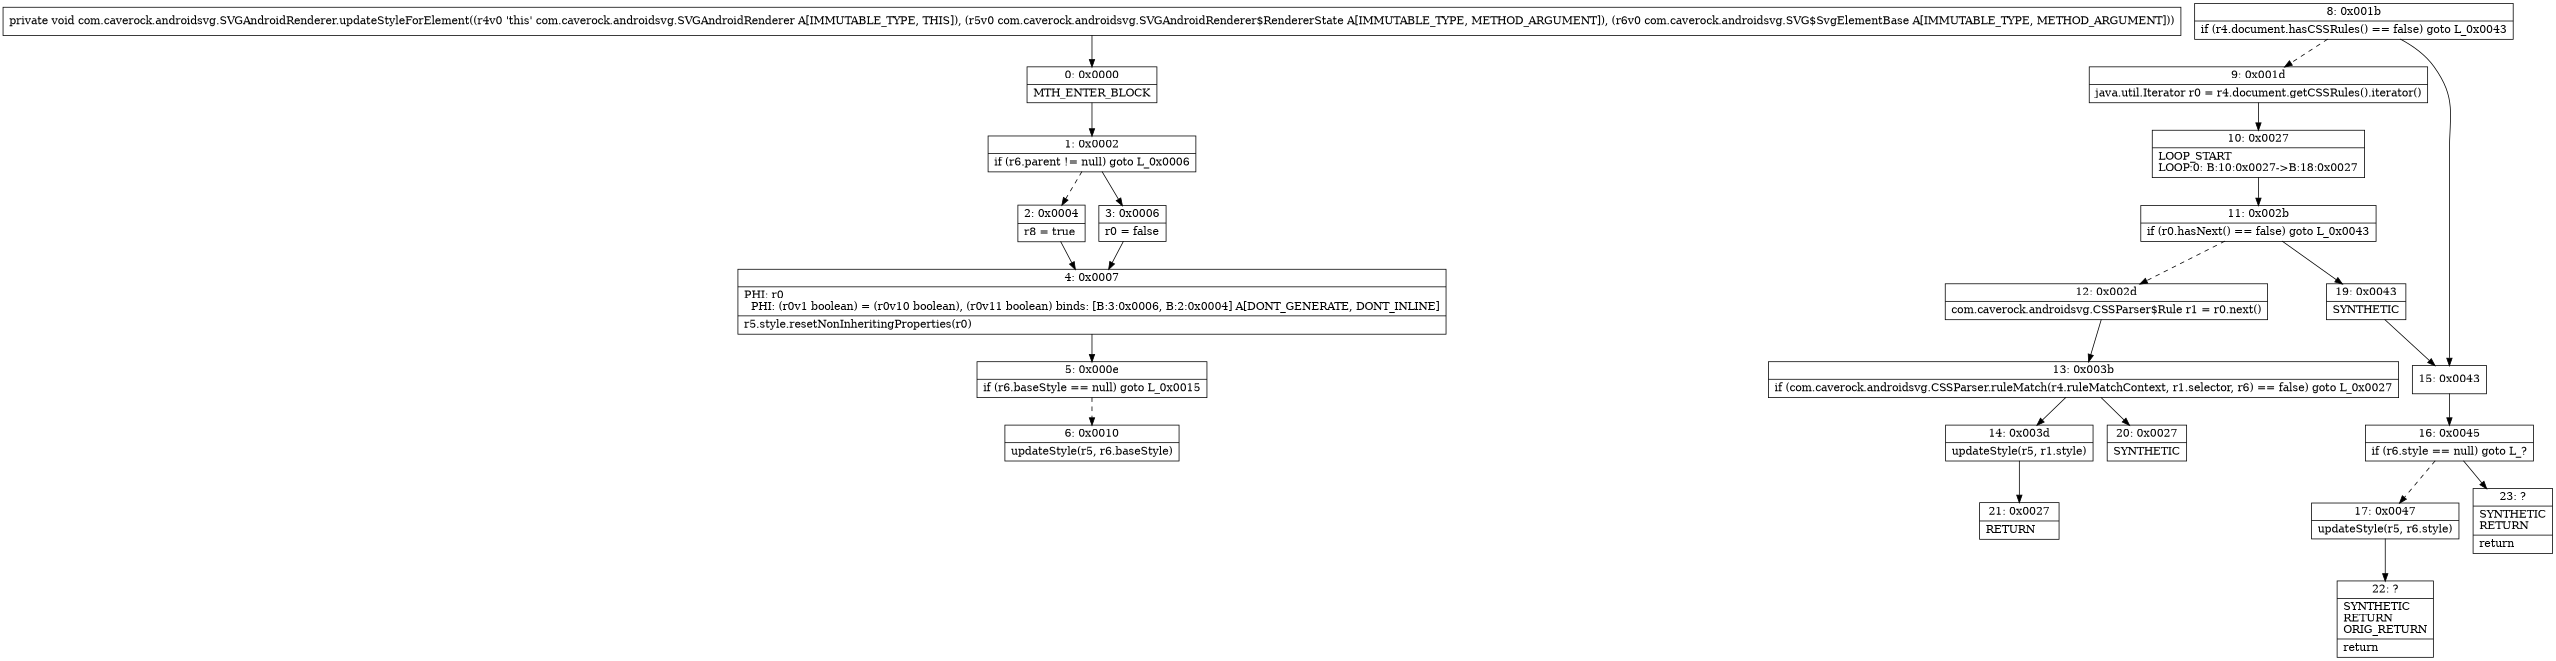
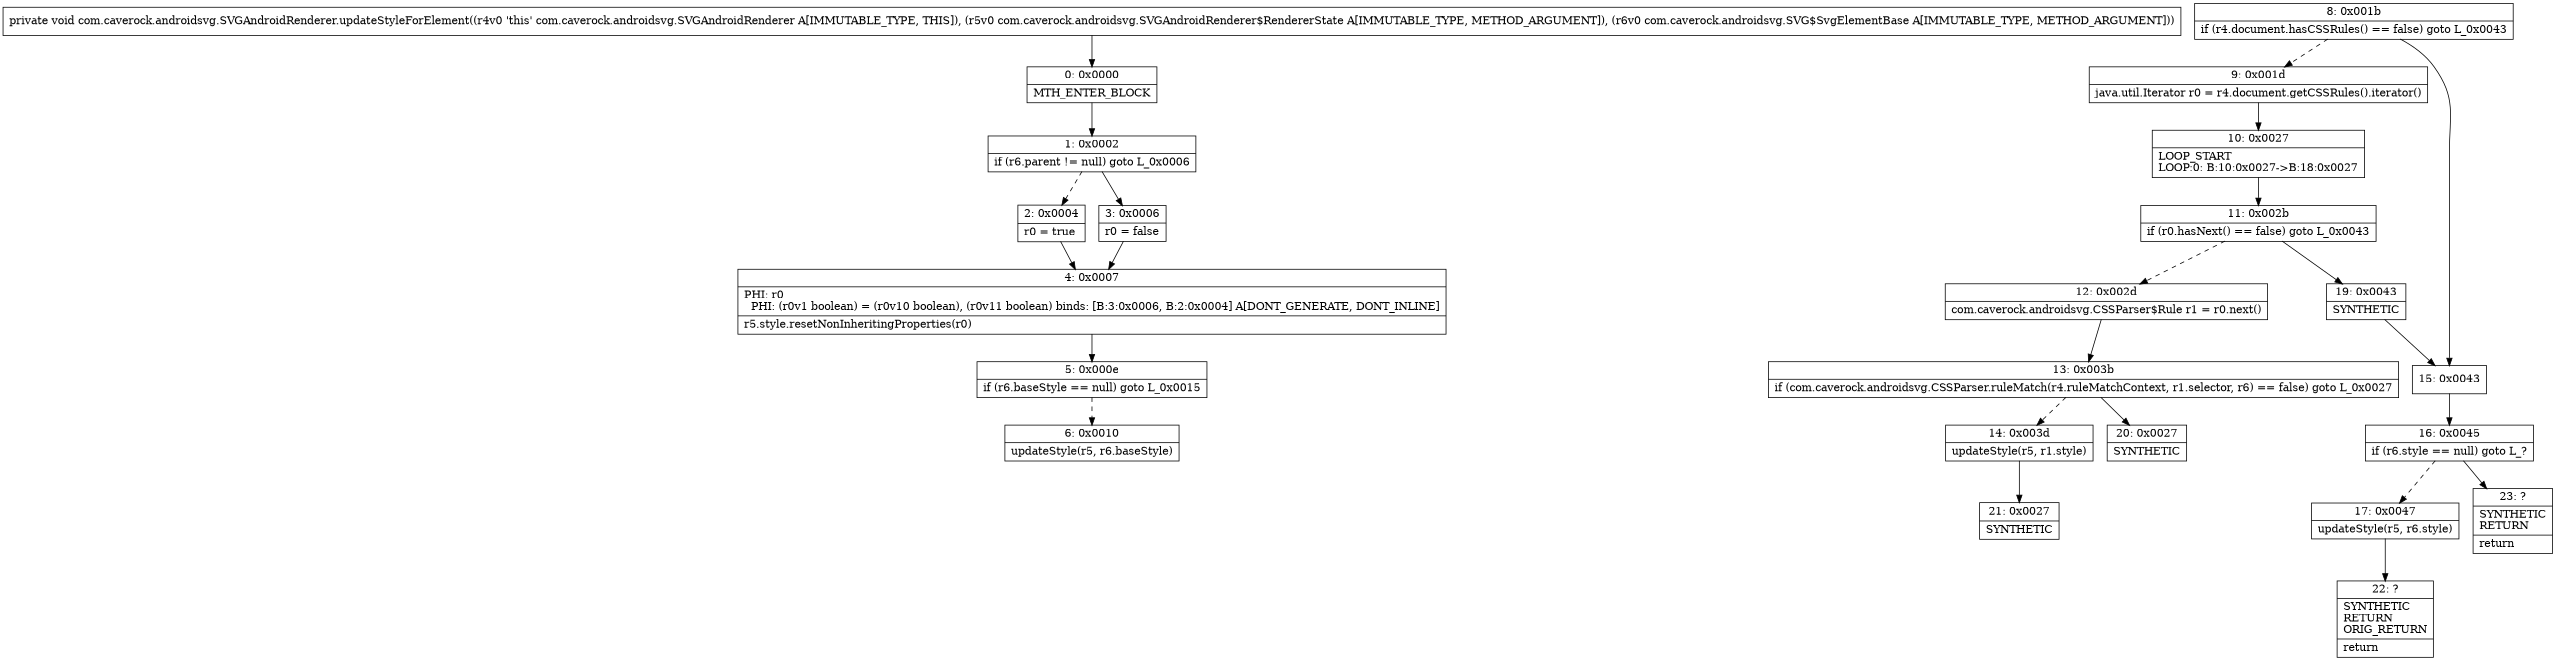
(1050, 232) -> (1050, 232)
(2054, 409) -> (2054, 409)
(2011, 530) -> (2019, 530)
